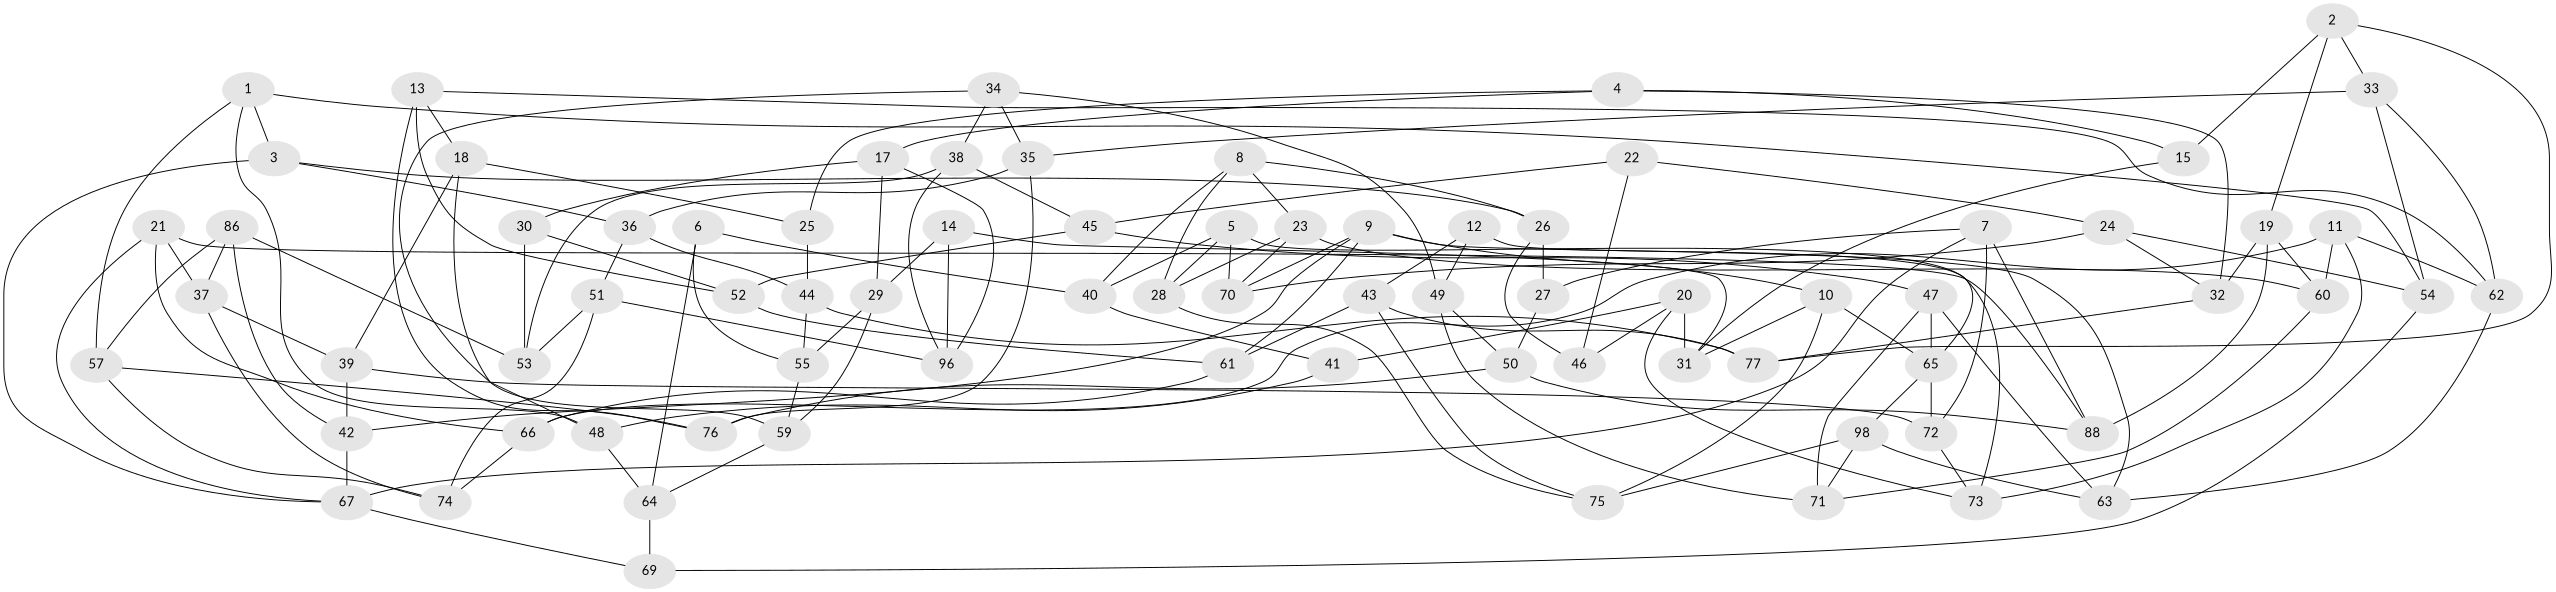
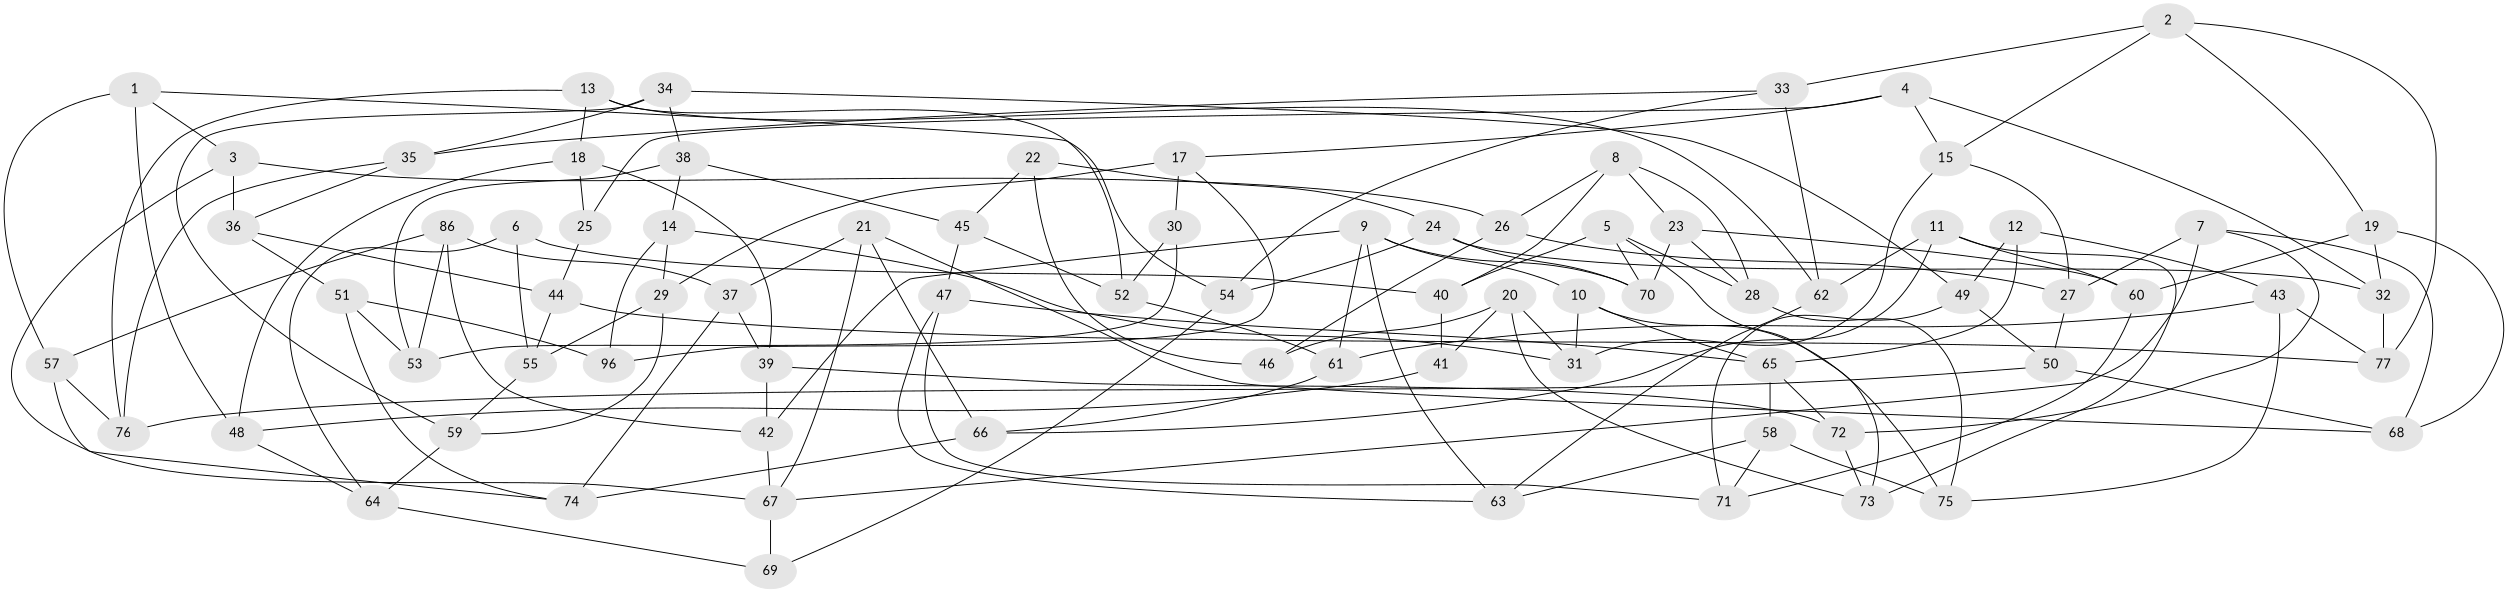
none -> (2043, 202)
(909, 244) -> (678, 188)
(1862, 434) -> (1770, 434)
(2093, 434) -> (2397, 434)
